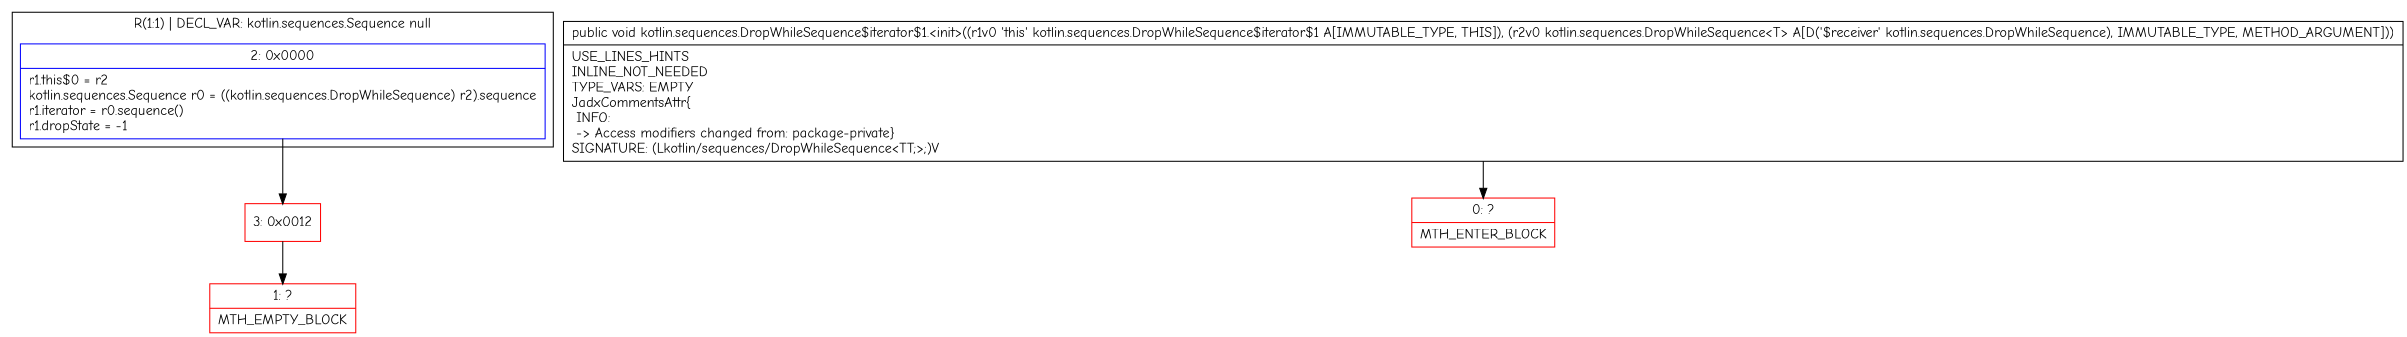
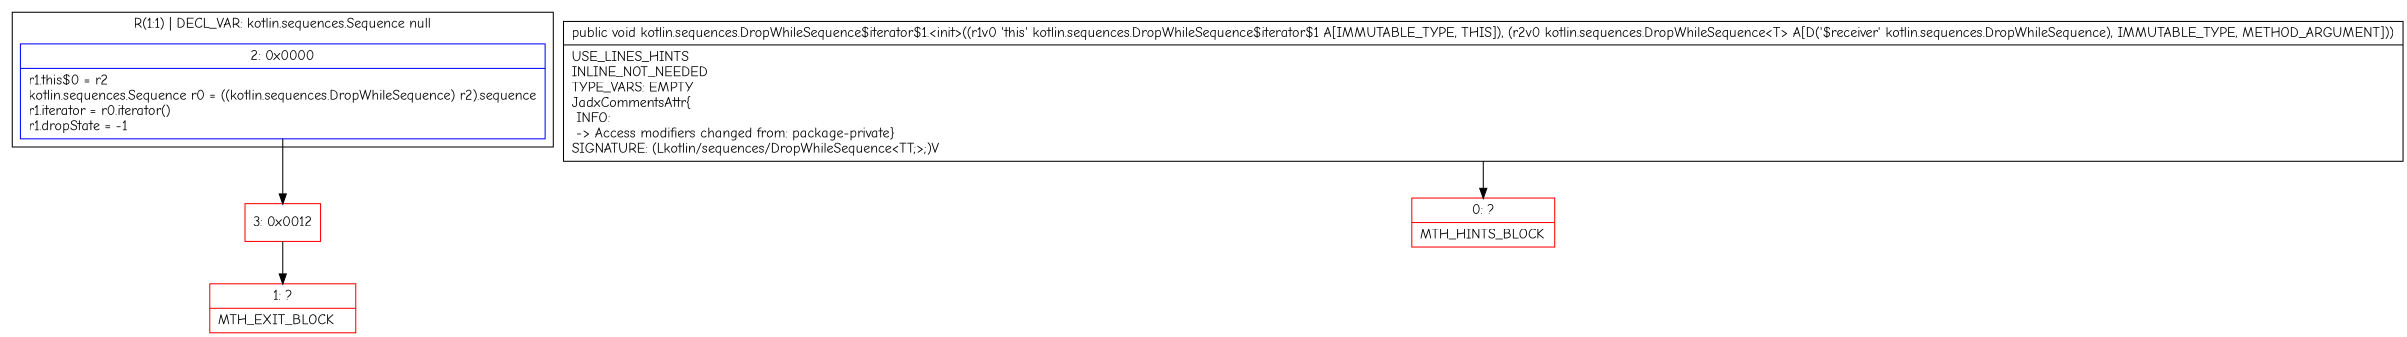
(106, 111) -> (100, 111)
(1483, 234) -> (1482, 234)
(283, 320) -> (276, 320)
